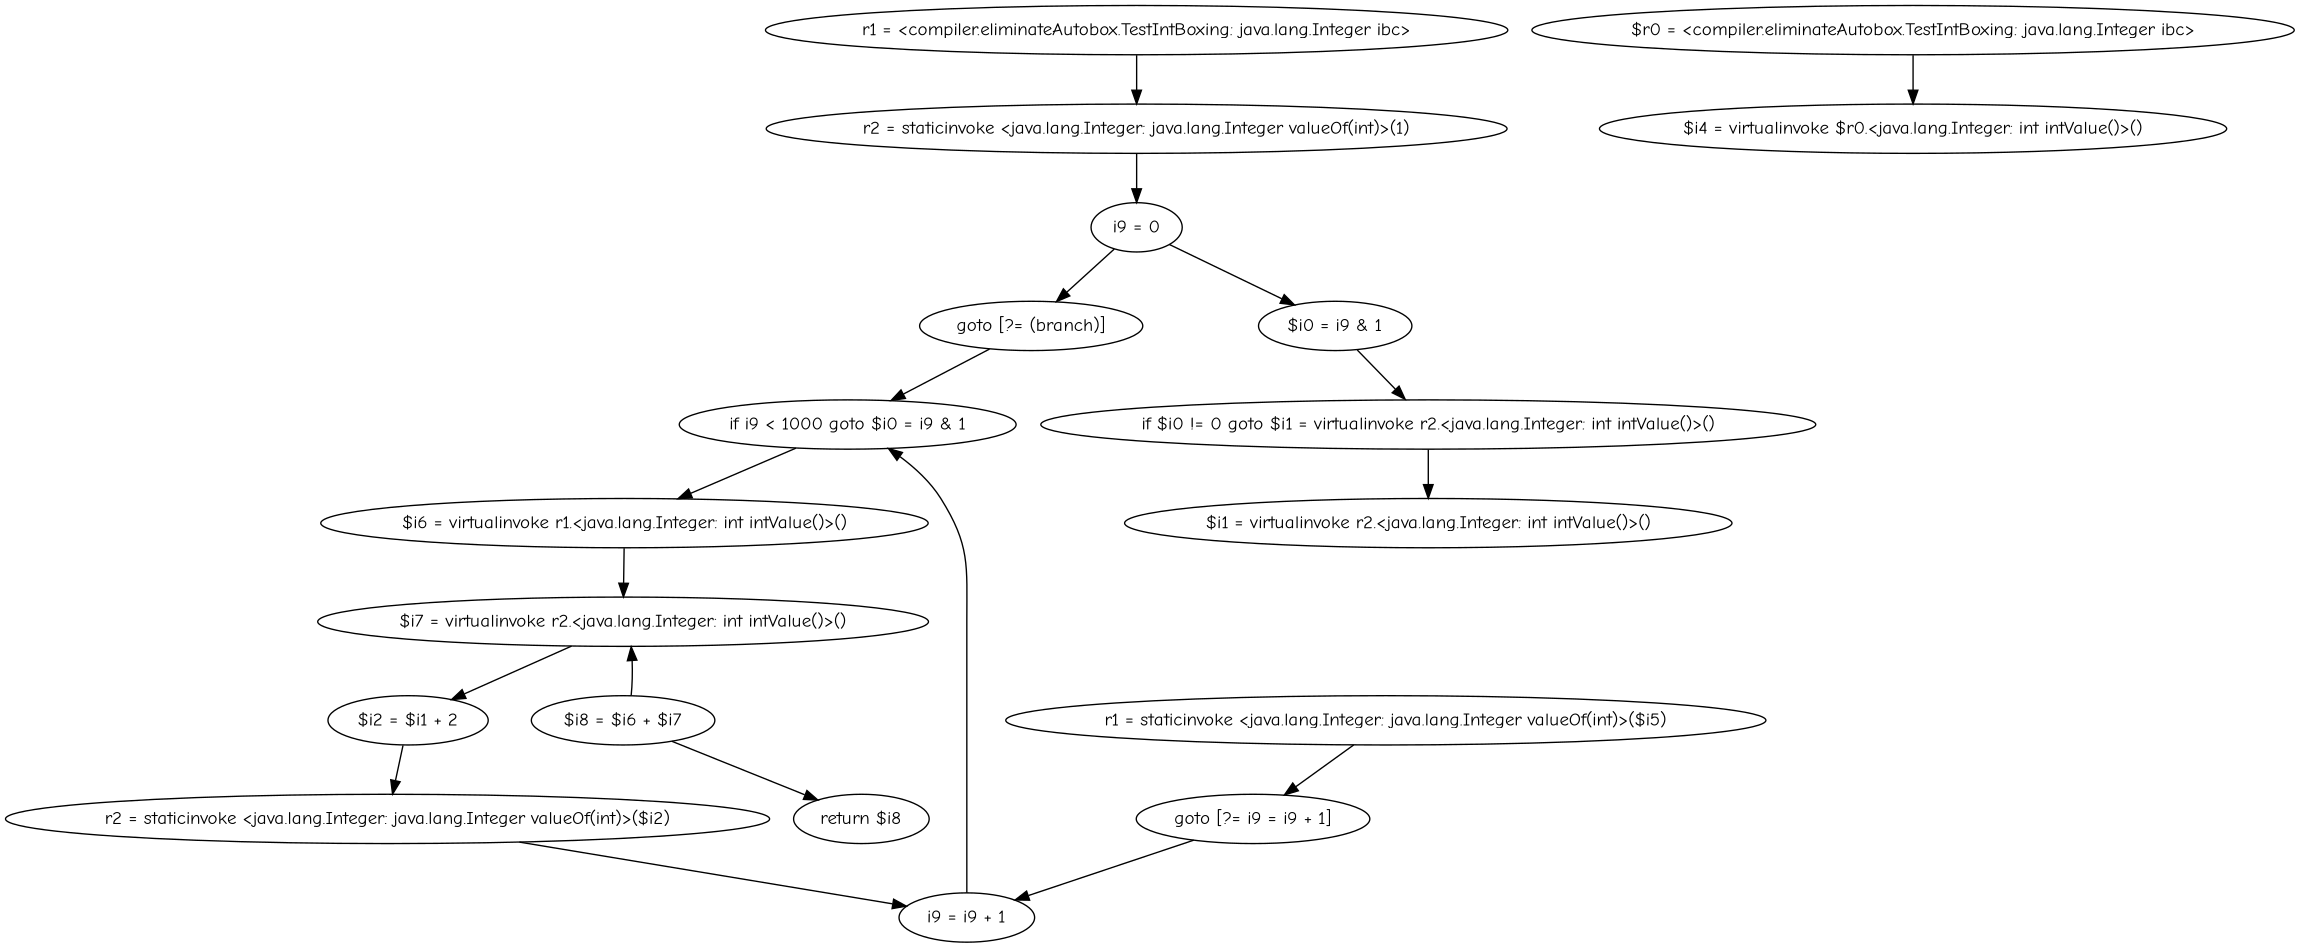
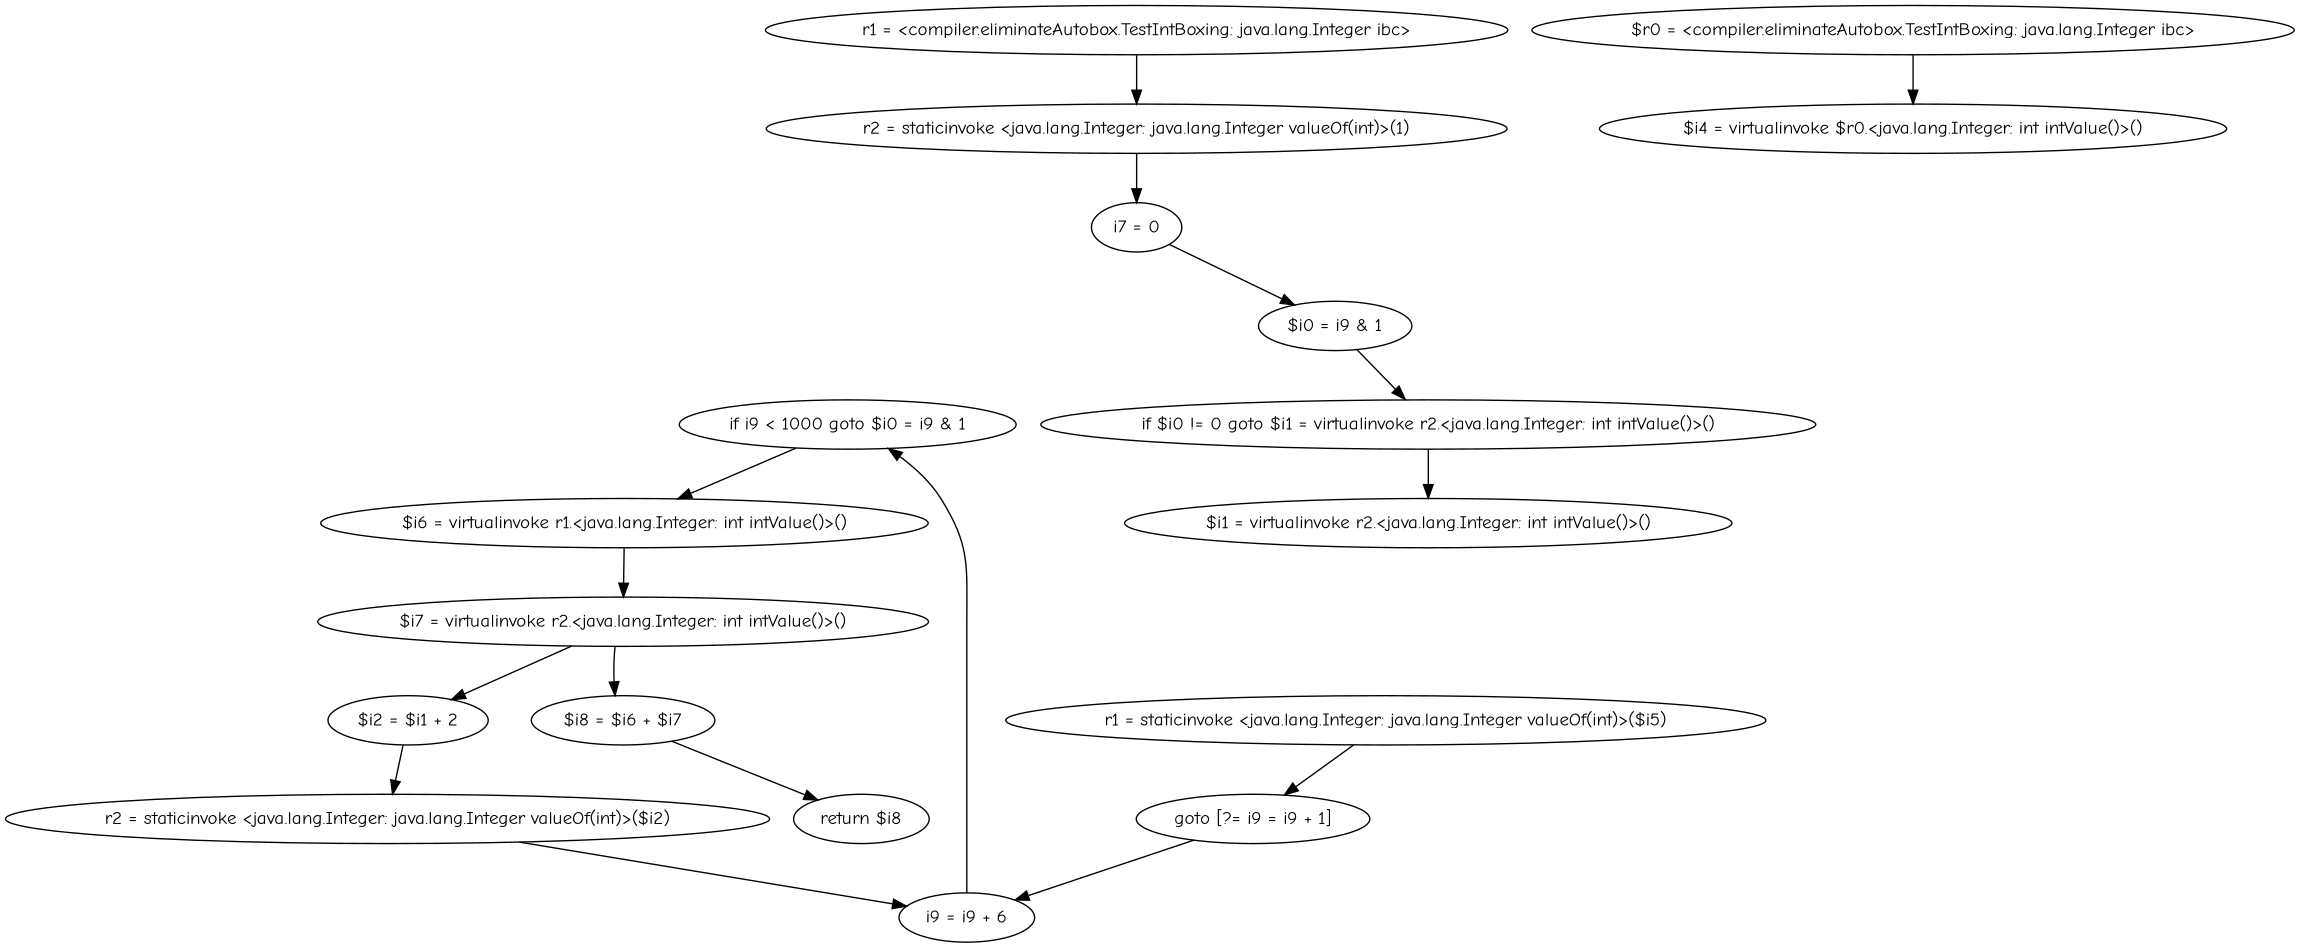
(1137, 227) -> (1137, 227)
(1031, 326) -> none
(632, 678) -> (614, 664)
(967, 918) -> (967, 918)
